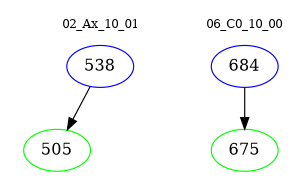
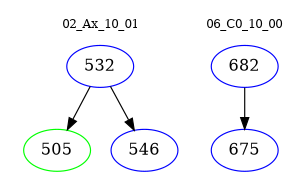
(100, 66) -> (100, 66)
(245, 66) -> (245, 66)
none -> (144, 150)
(245, 150) -> (245, 150)
